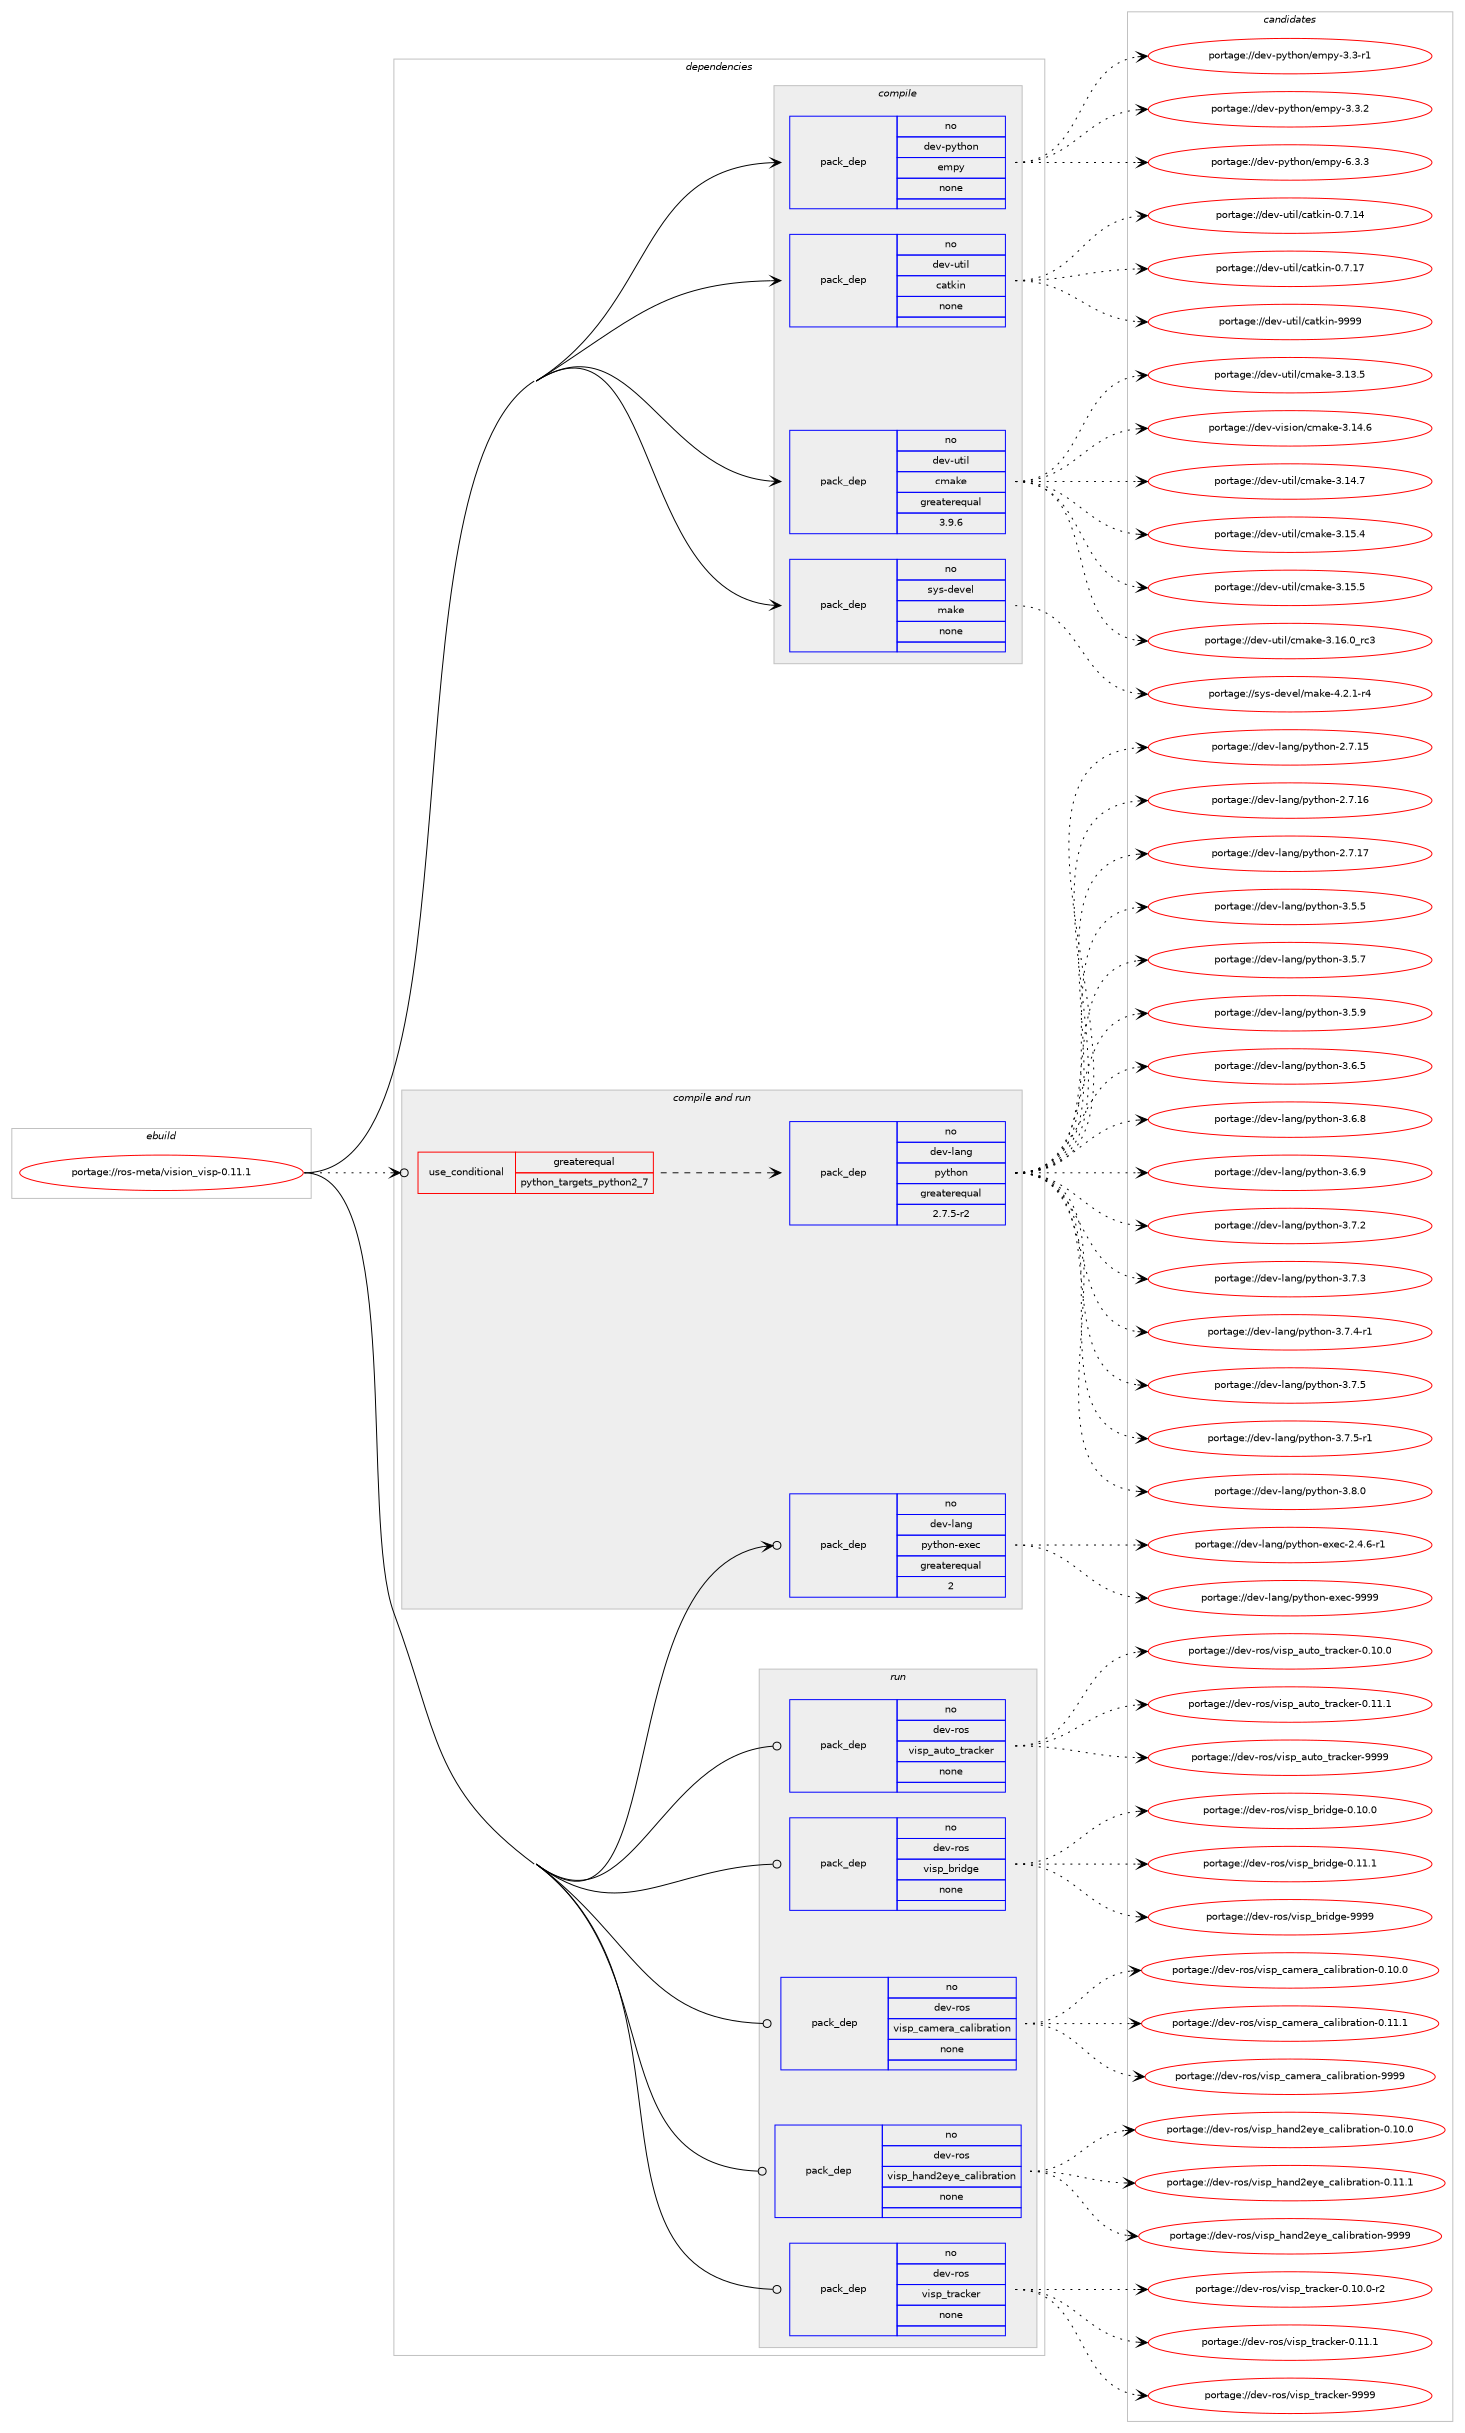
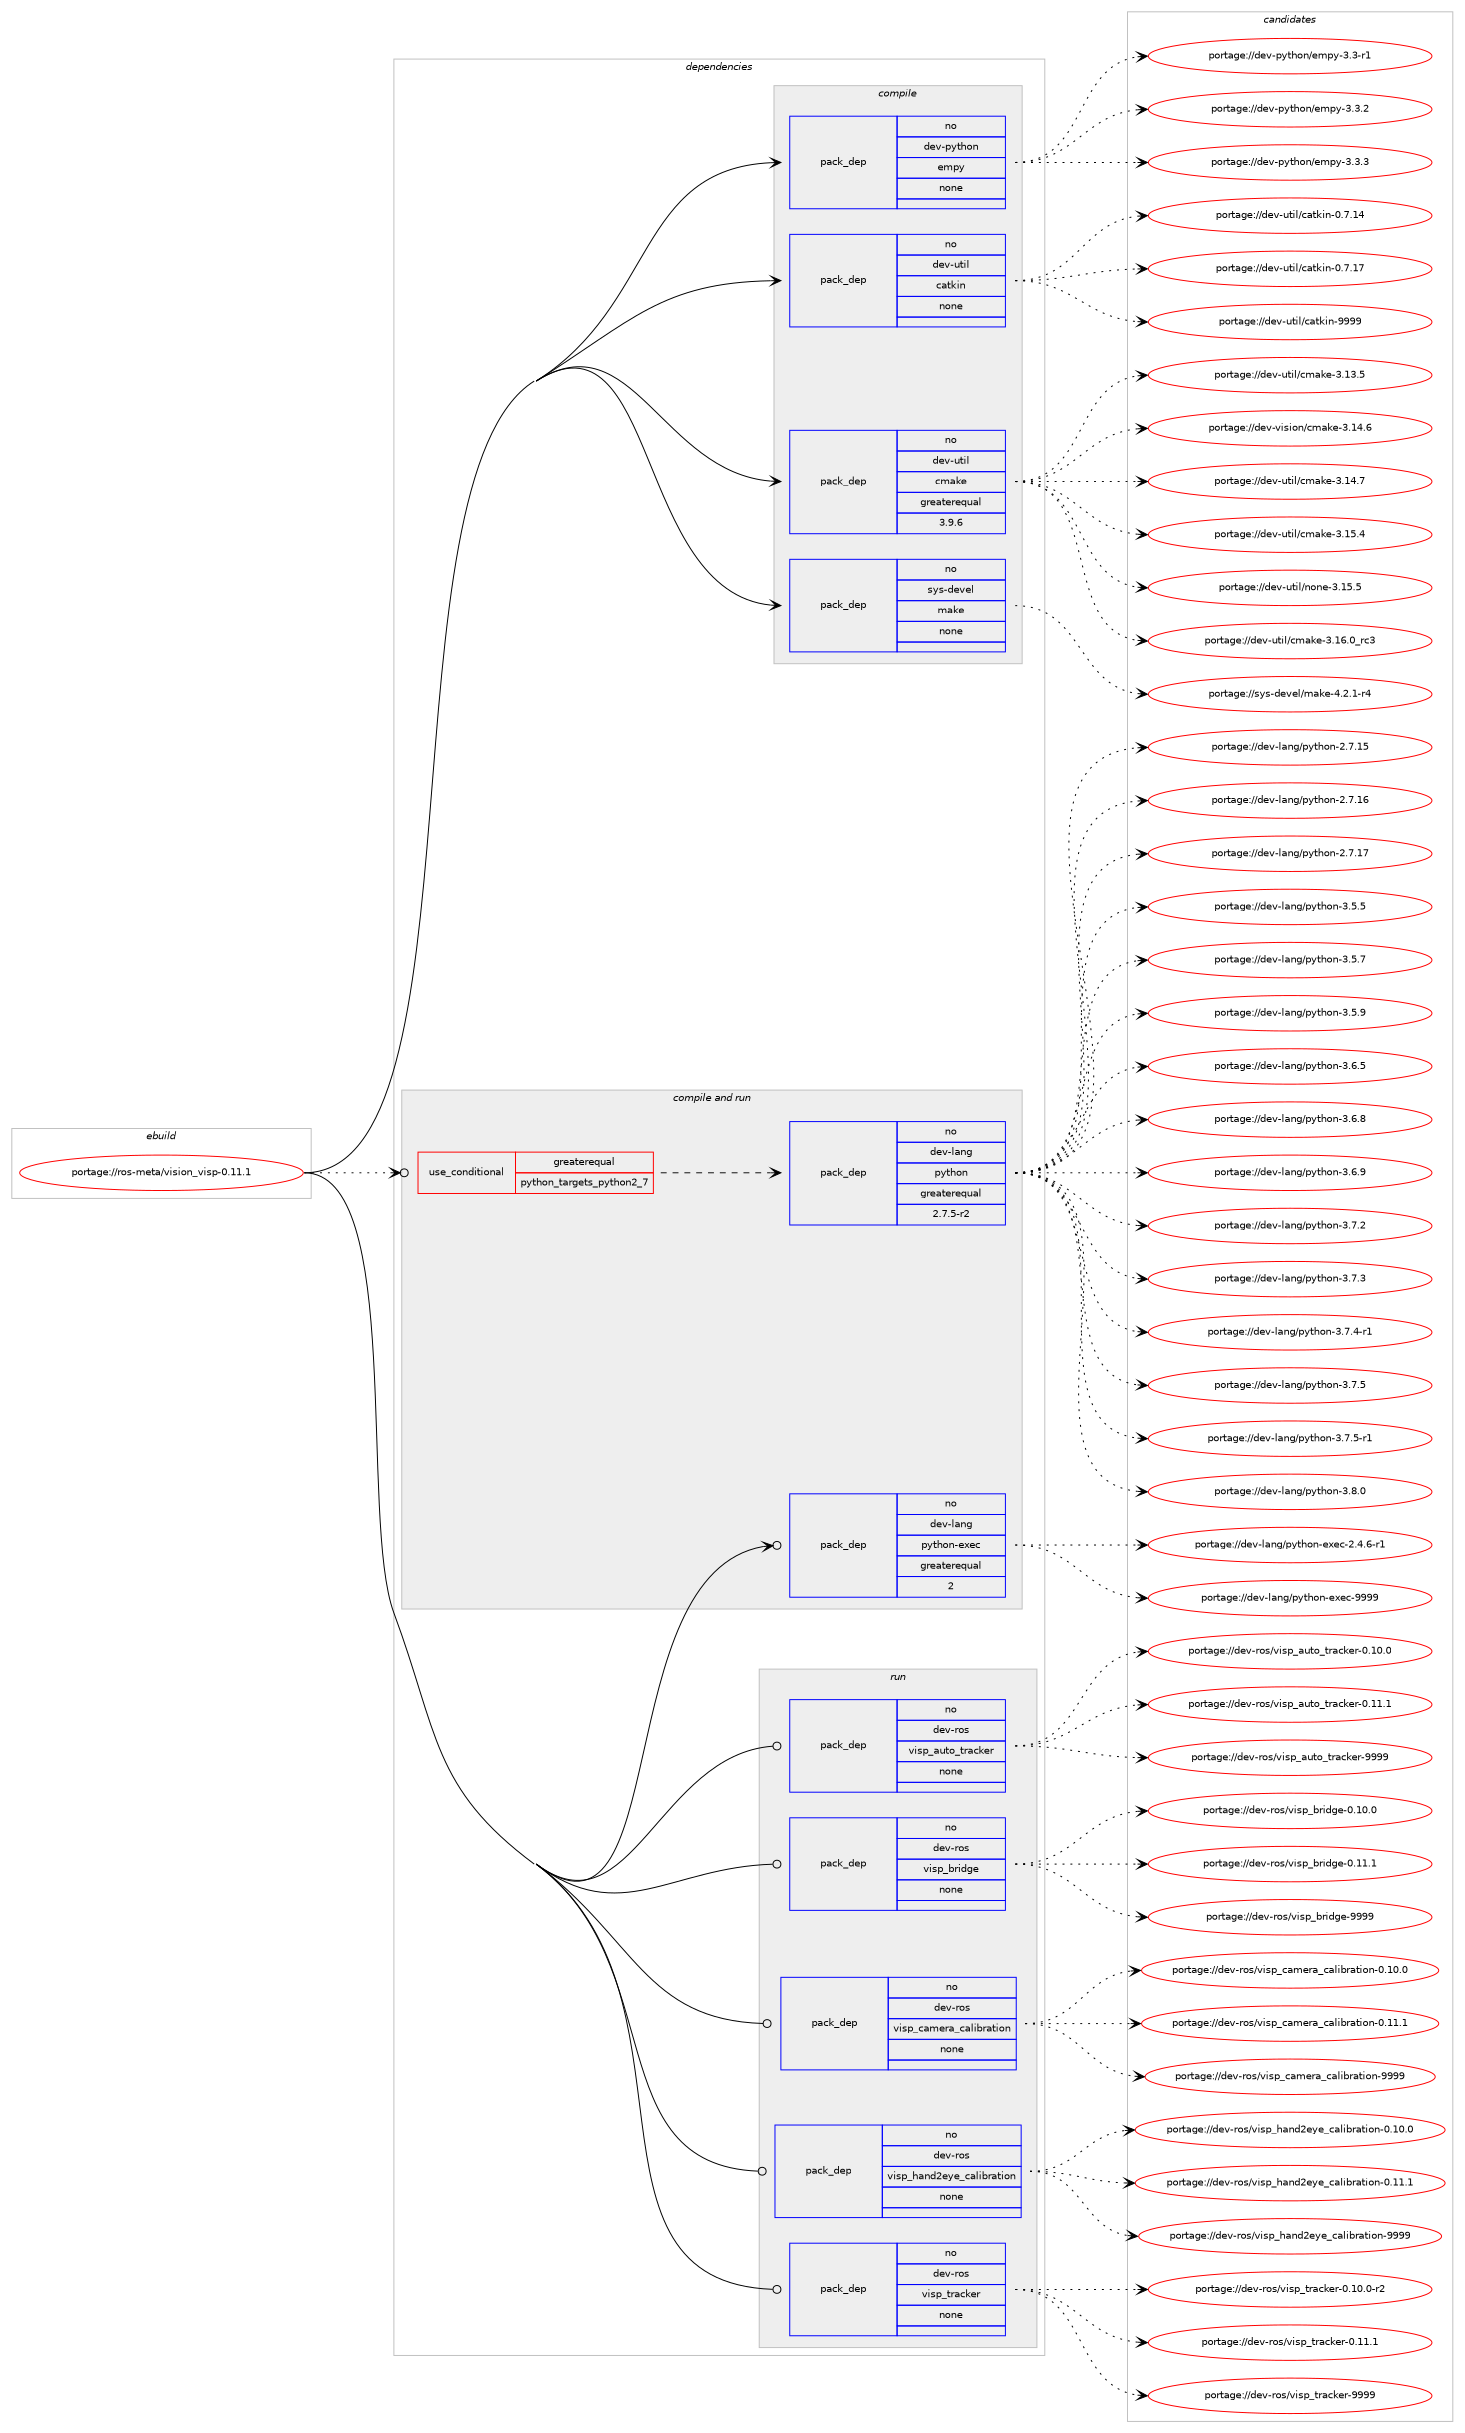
(1290, 162) -> (1290, 162)
(1290, 588) -> (1290, 588)
